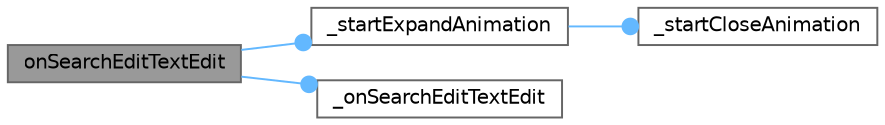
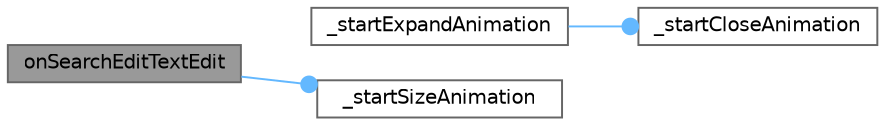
(268, 47) -> none
(440, 99) -> (440, 99)
